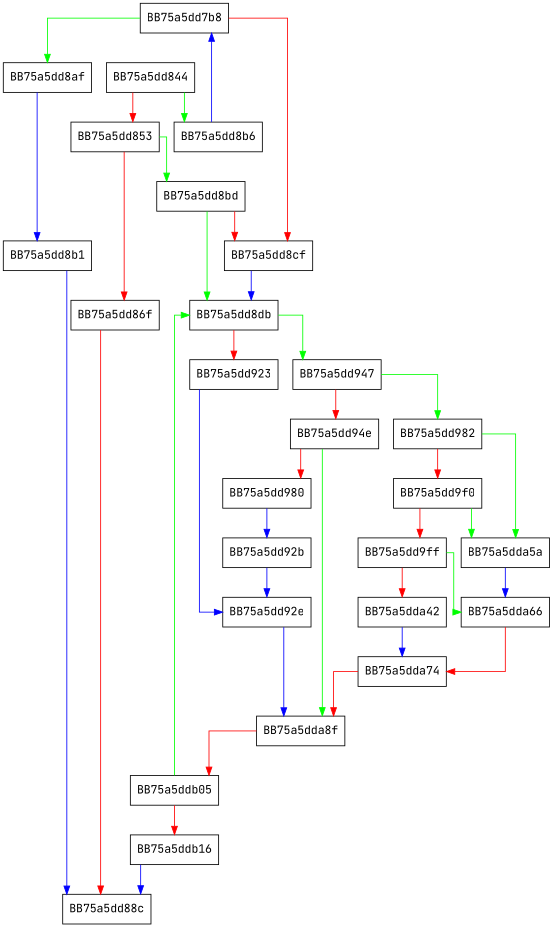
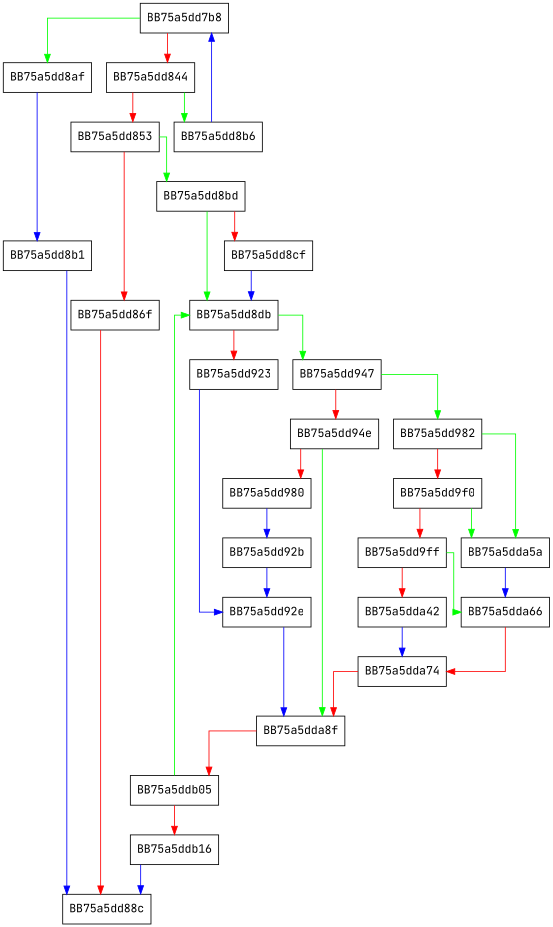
(288, 96) -> (167, 44)
